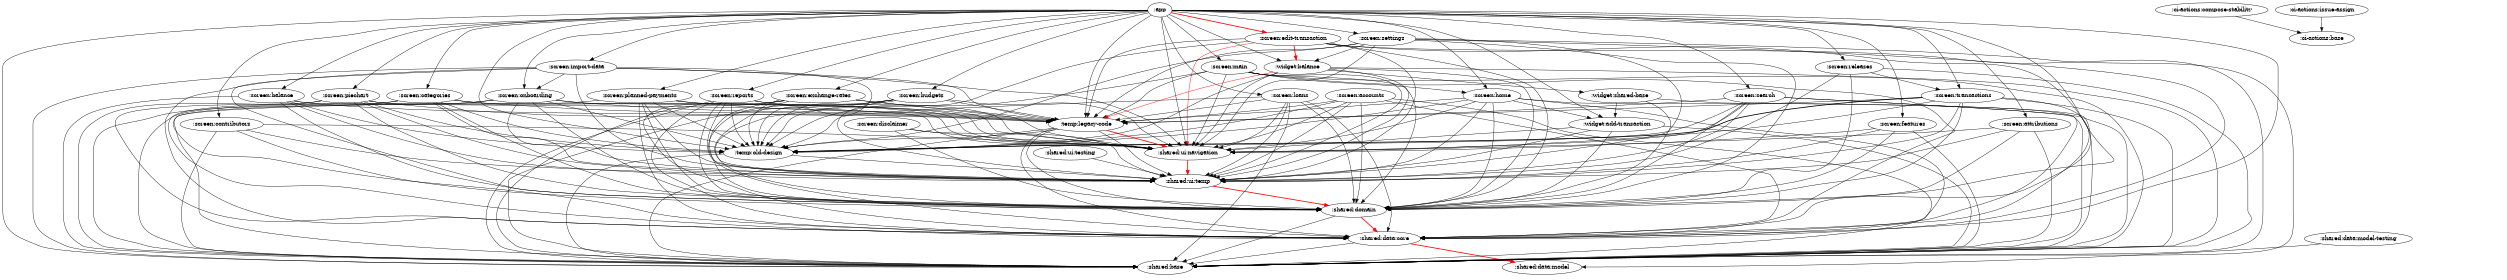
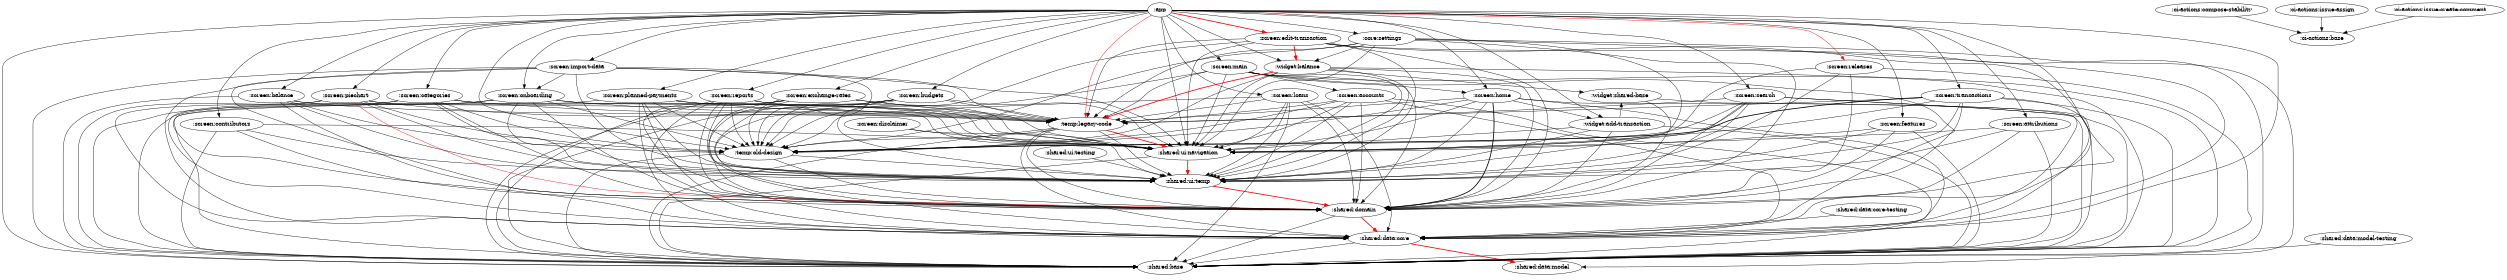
none -> (2440, 10)
(1512, 17) -> (1512, 17)
(1382, 39) -> (1382, 39)
(1103, 54) -> (1103, 54)
(1194, 67) -> (1194, 67)
(1908, 82) -> (1682, 123)
none -> (1302, 83)
(1194, 90) -> (1194, 90)
(1616, 108) -> (1621, 112)
(1474, 187) -> (1474, 187)
(655, 193) -> (655, 193)
(1101, 196) -> (1043, 202)
none -> (1871, 210)
none -> (664, 239)
